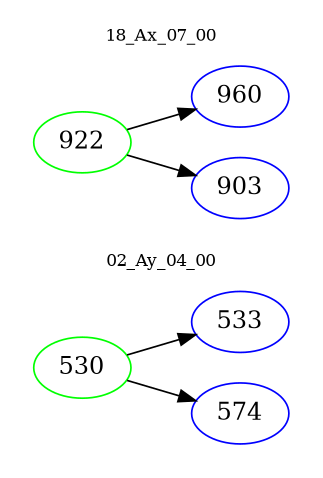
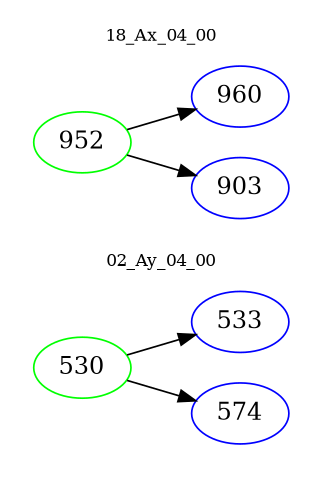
(161, 36) -> (161, 36)
(82, 142) -> (82, 142)
